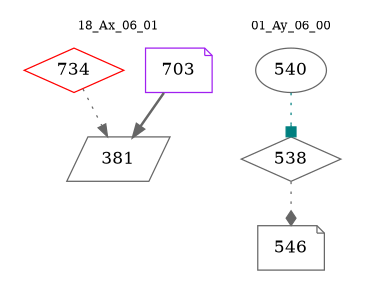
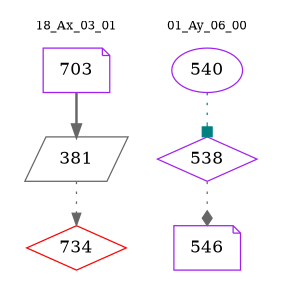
(118, 27) -> (76, 27)
(291, 70) -> (207, 70)
(92, 107) -> (76, 197)
(291, 159) -> (207, 159)
(291, 248) -> (207, 248)
